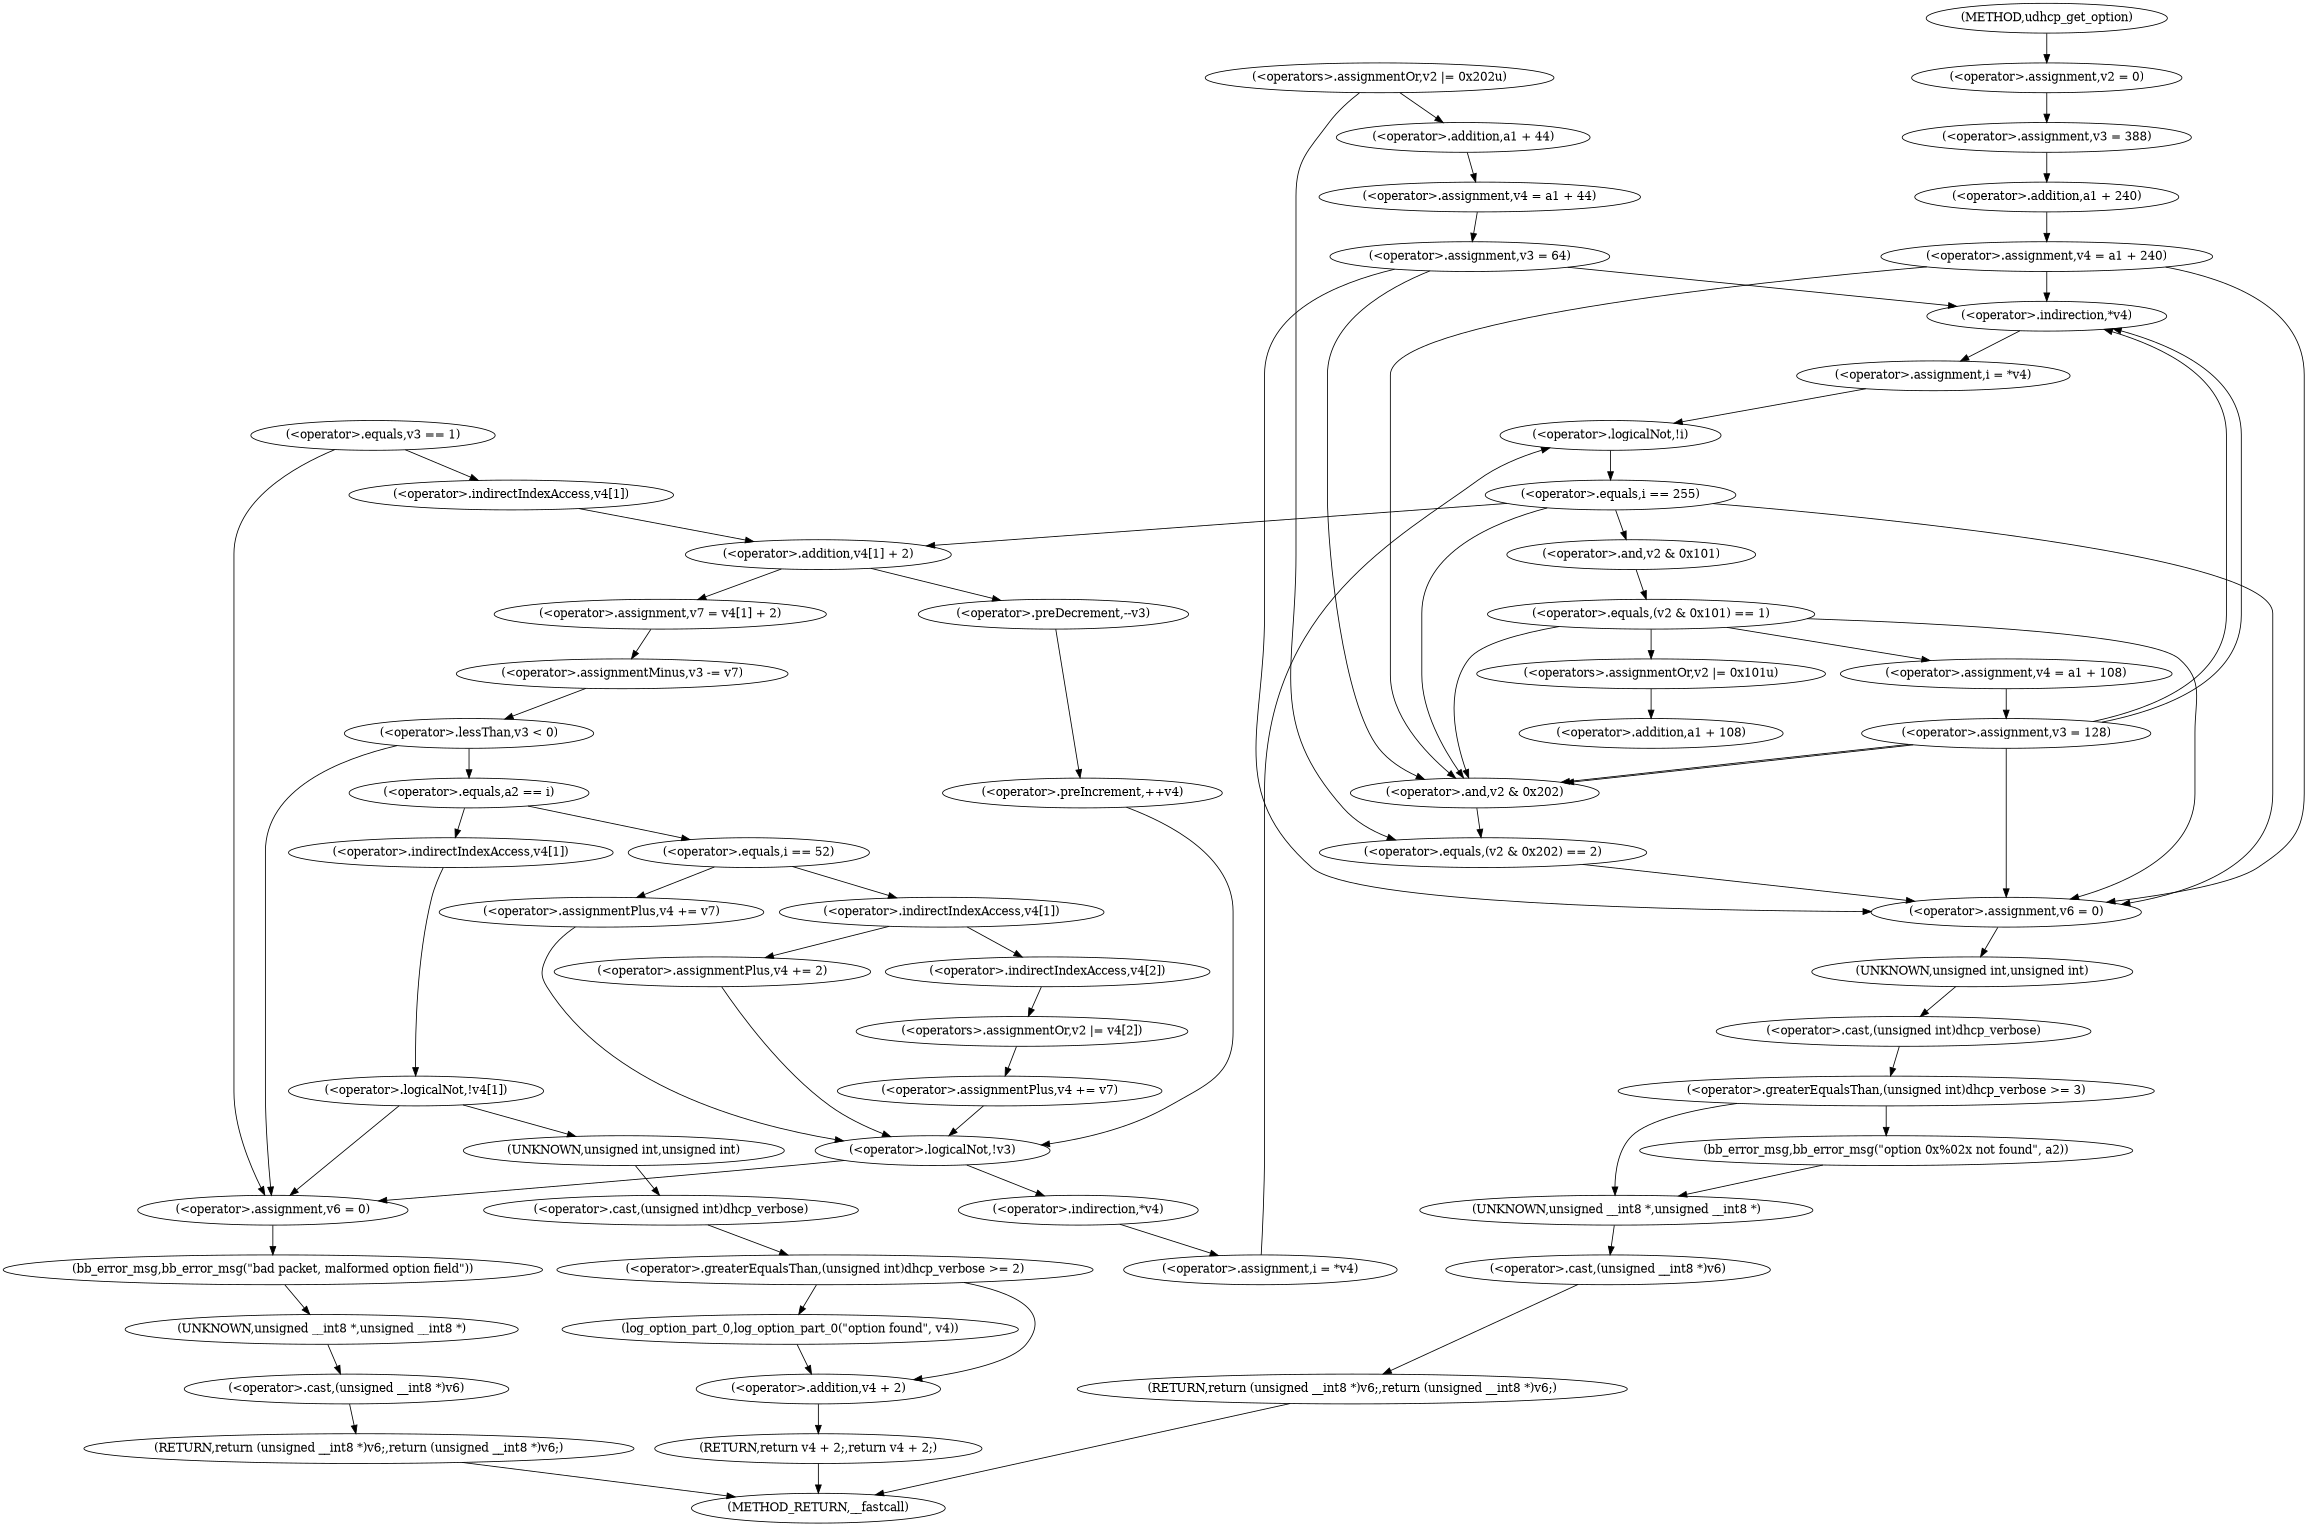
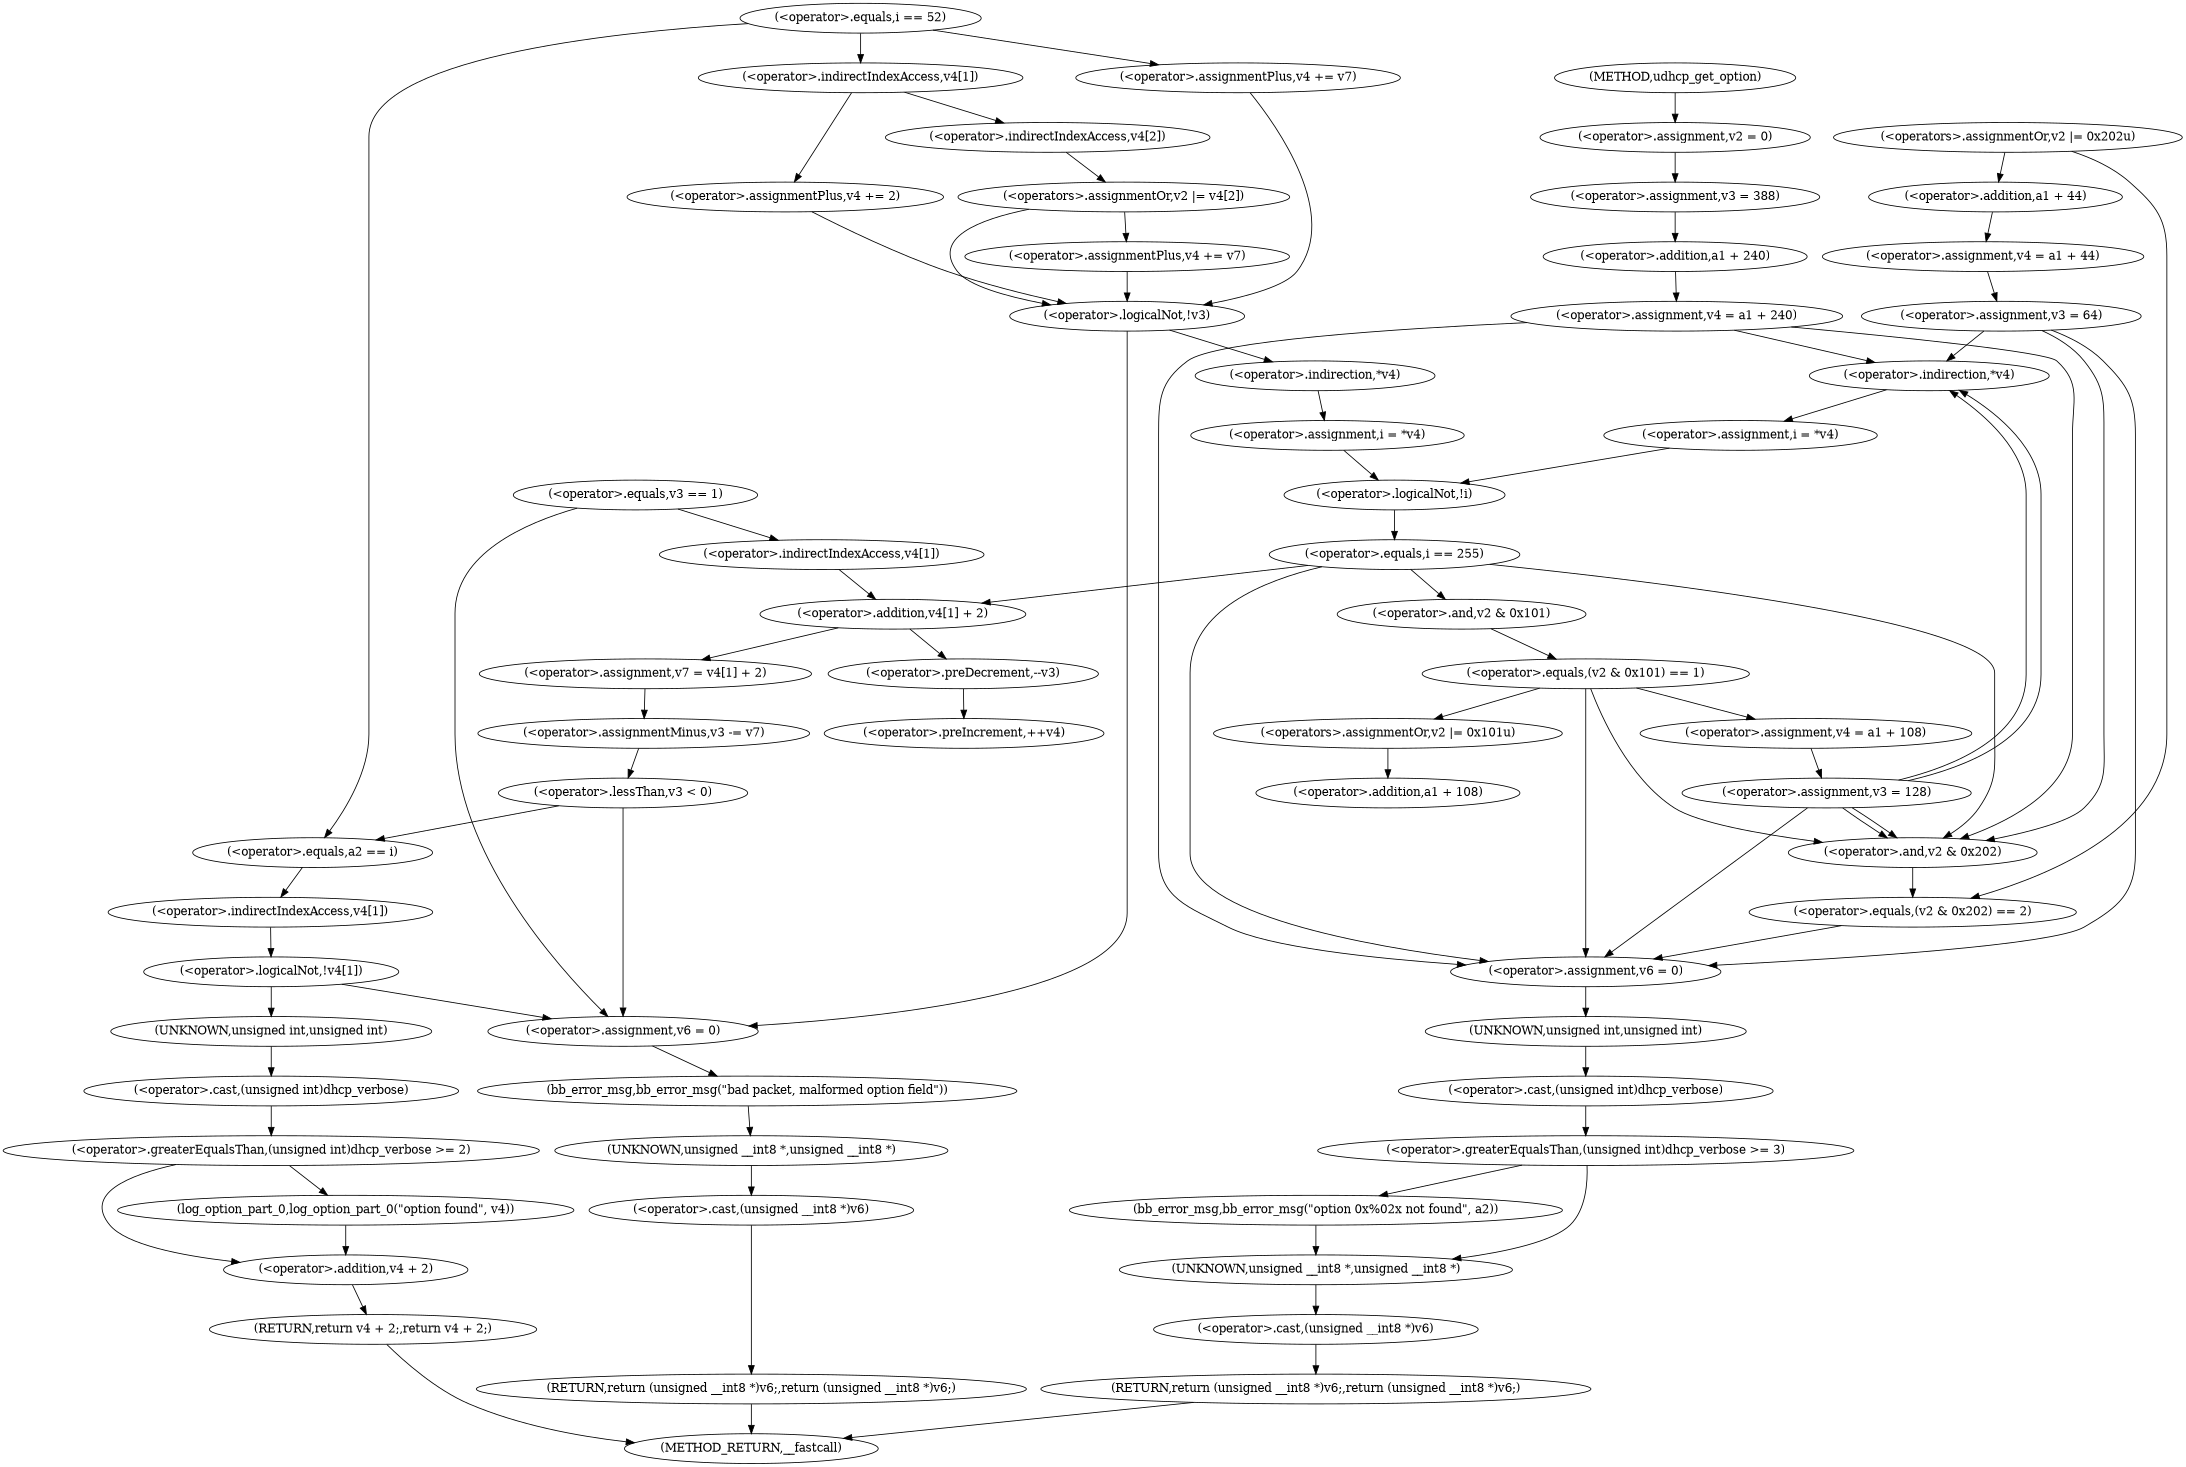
(605, 822) -> (369, 282)
(1233, 1008) -> (952, 261)
